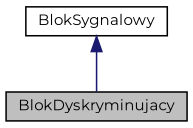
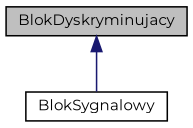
(97, 72) -> (97, 72)
